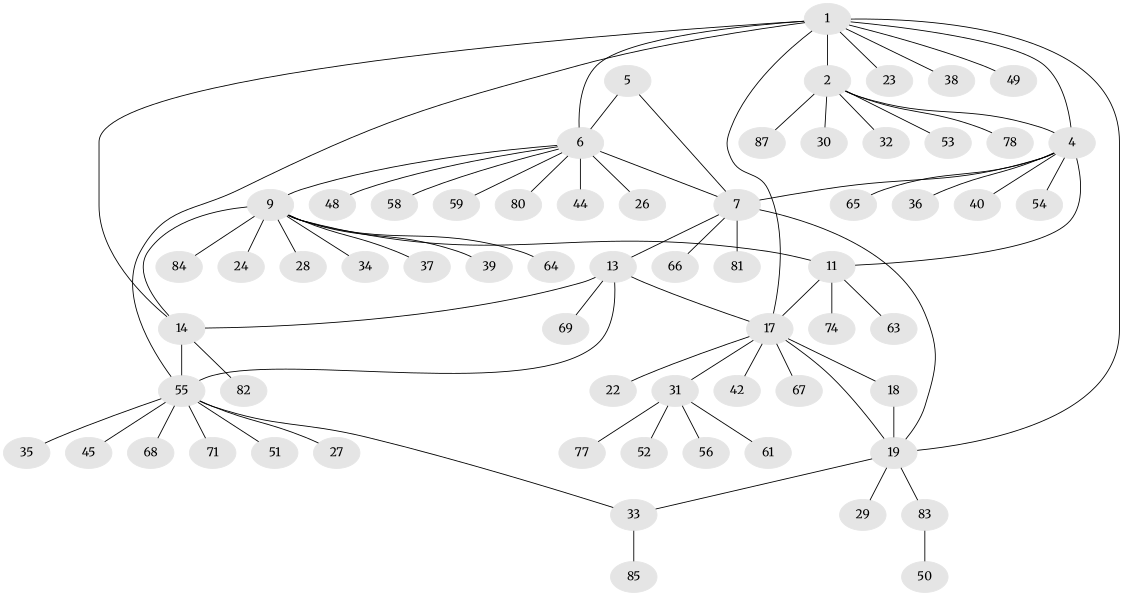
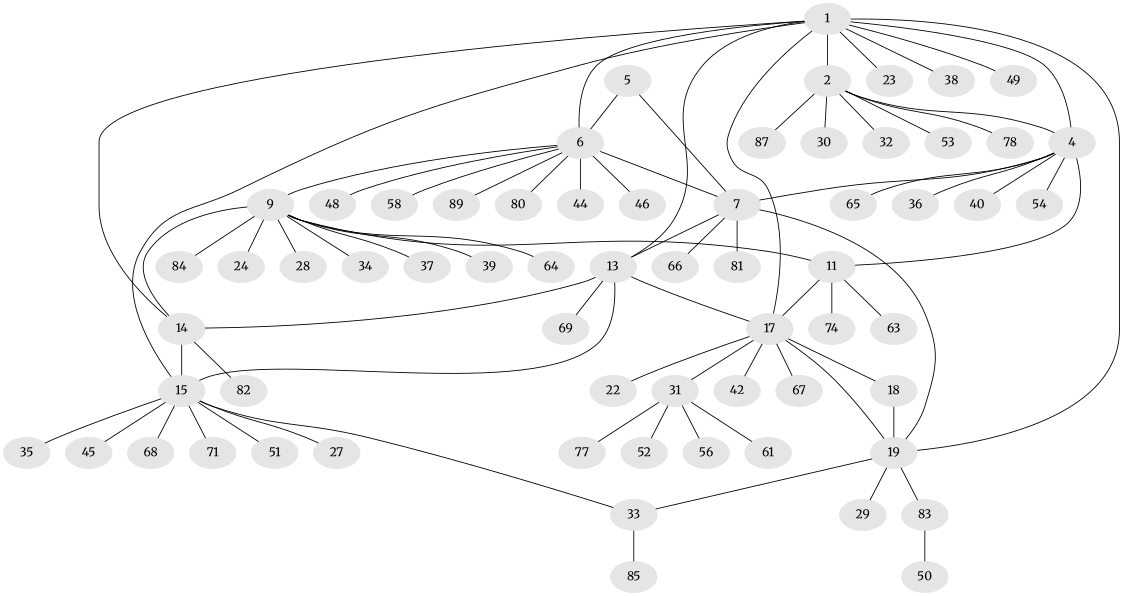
none -> (684, 113)
(456, 205) -> (456, 205)
(642, 205) -> (642, 205)
(182, 391) -> (182, 391)
